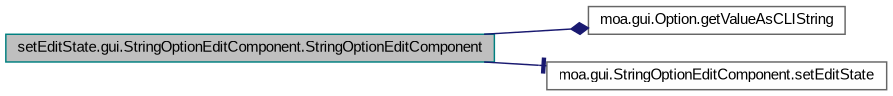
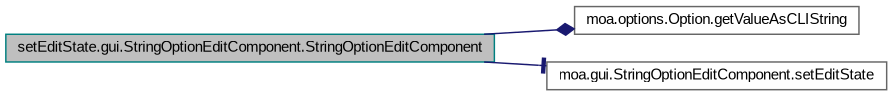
(717, 20) -> (717, 20)
